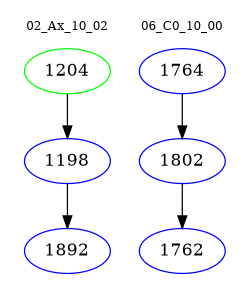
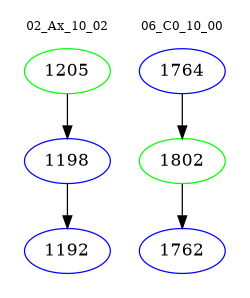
(67, 71) -> (67, 71)
(182, 161) -> (182, 161)
(67, 251) -> (67, 251)
